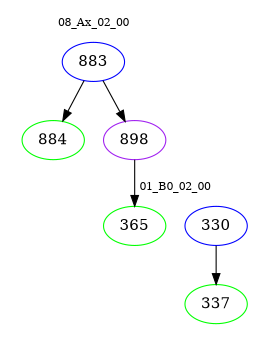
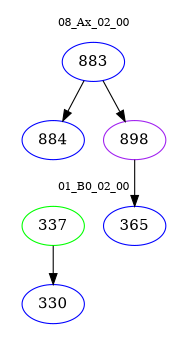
(53, 140) -> (53, 140)
(135, 226) -> (135, 226)
(216, 260) -> (53, 260)
